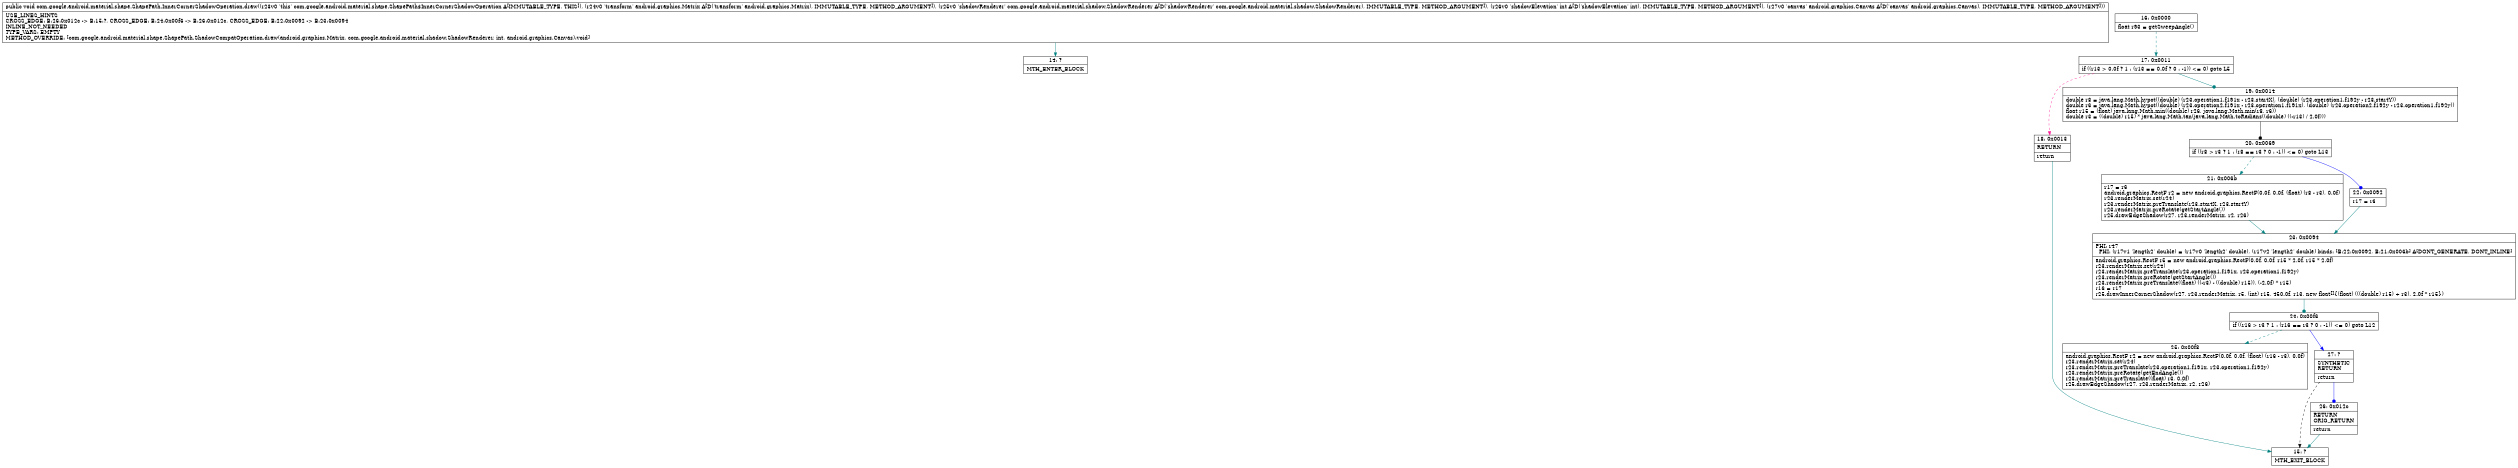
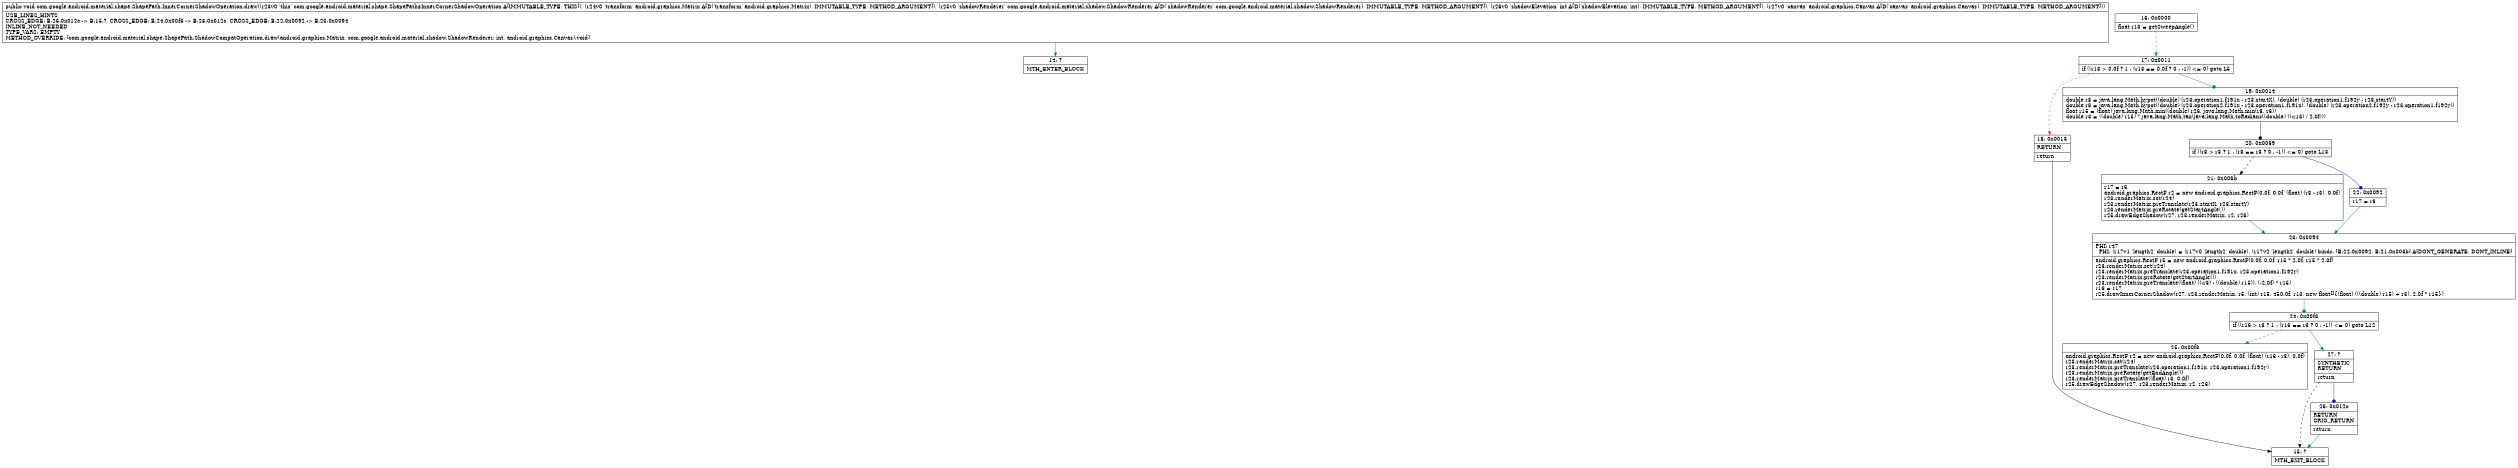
(2156, 27) -> (2156, 27)
(2248, 164) -> (2248, 164)
(2316, 339) -> (2316, 339)
(2056, 385) -> (2056, 385)
